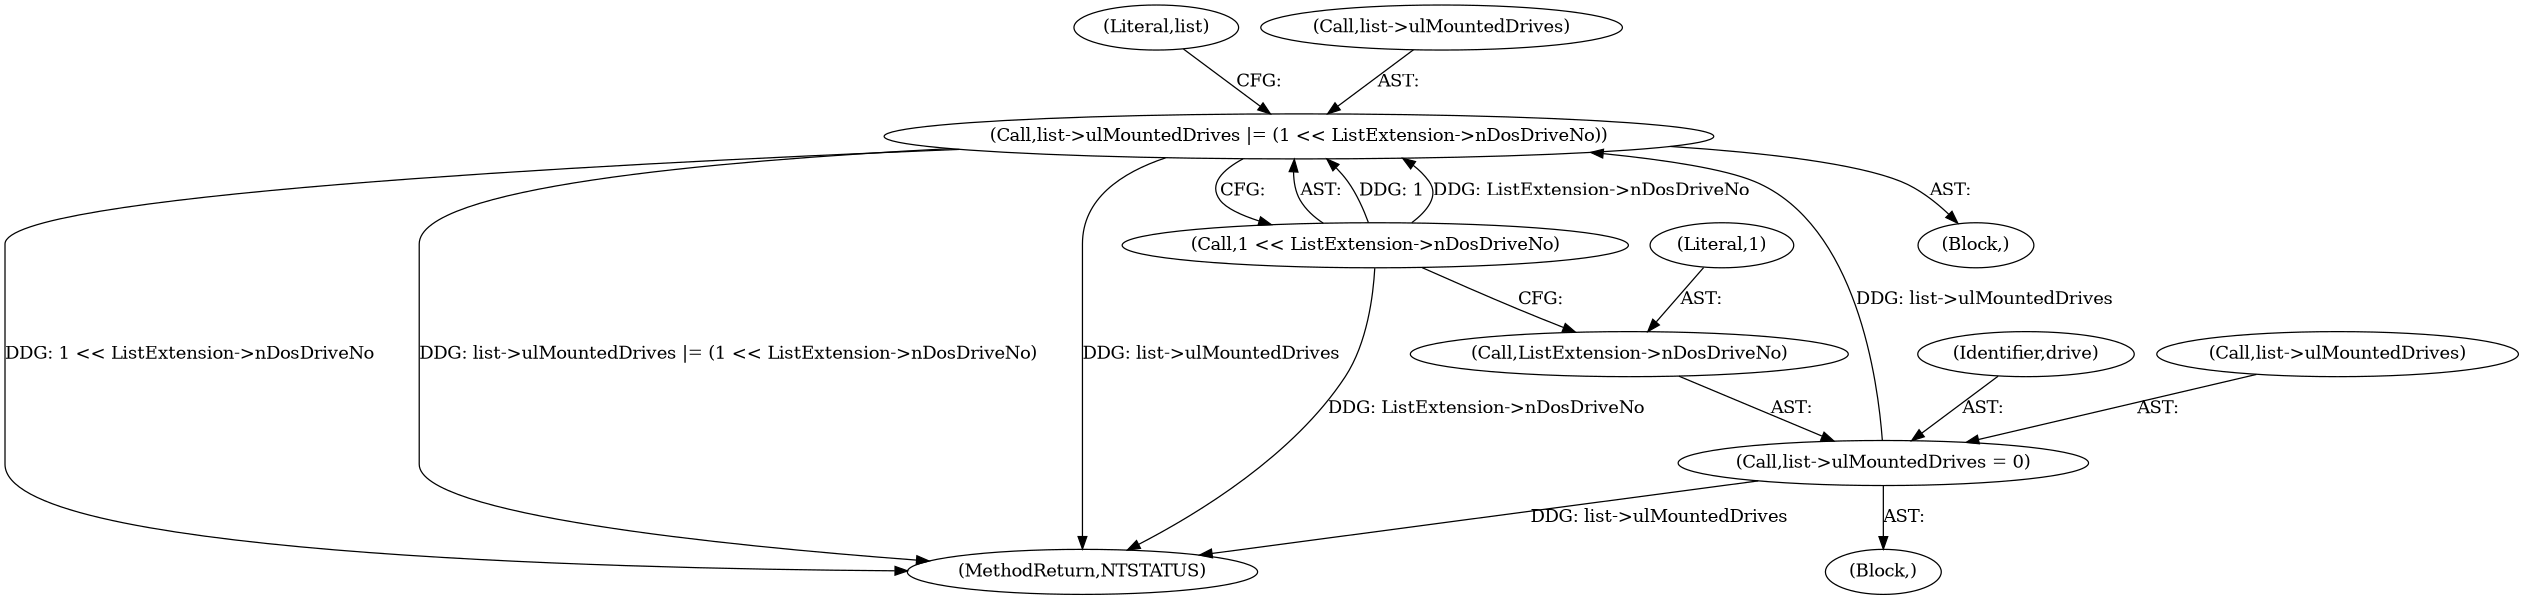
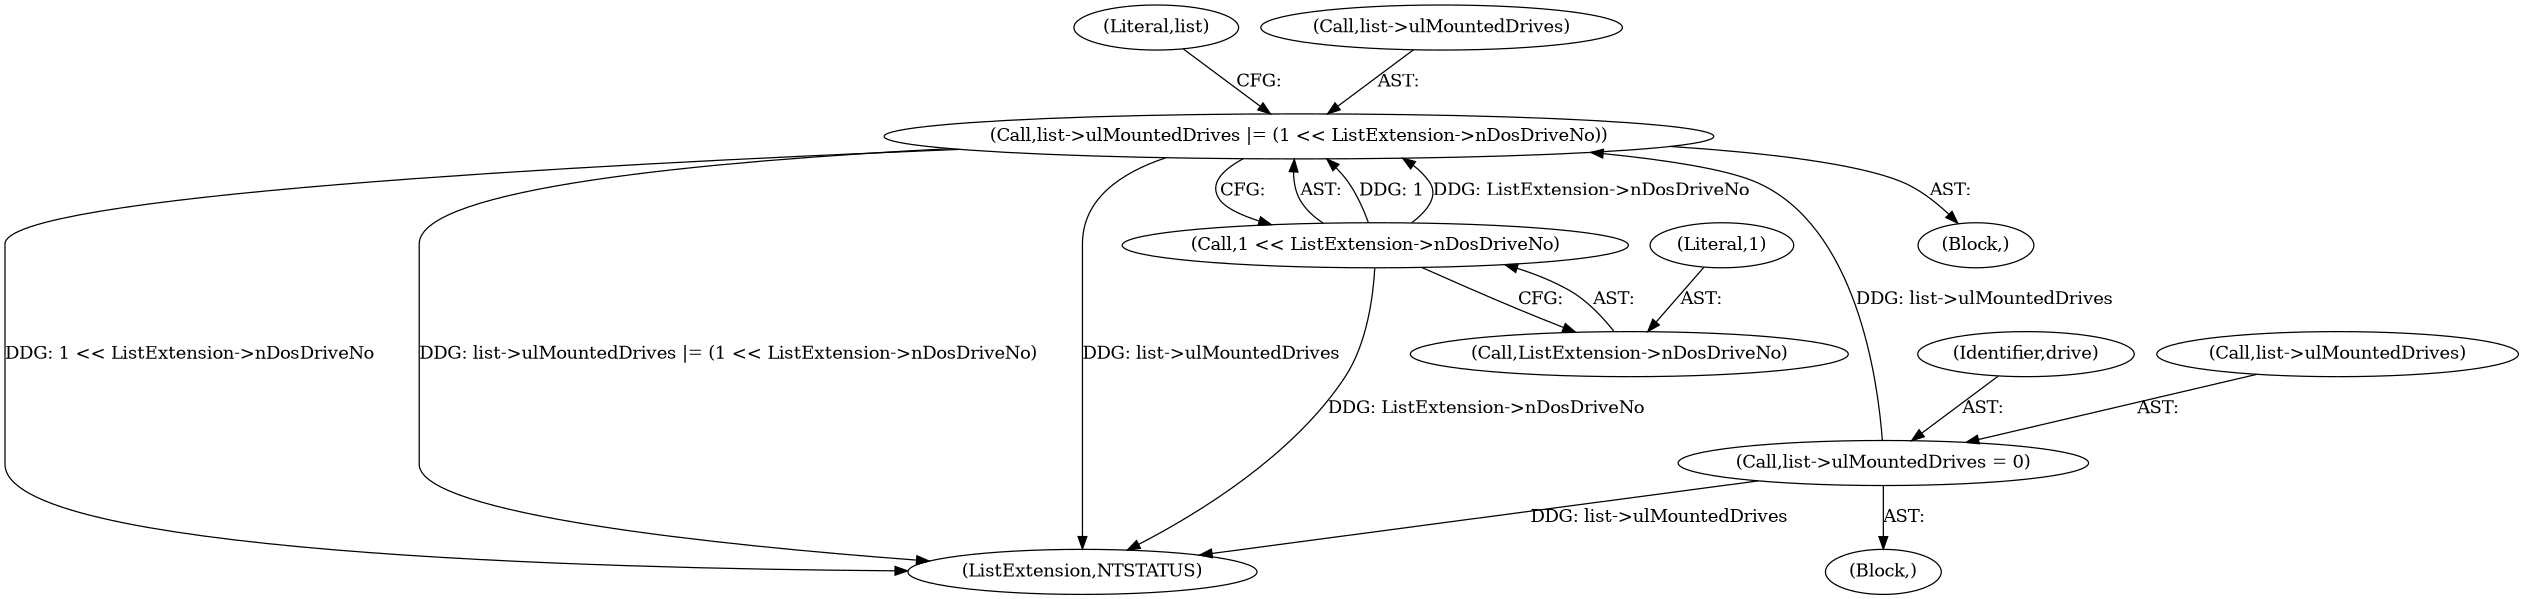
(1750, 406) -> (1571, 291)
(1082, 572) -> (1082, 572)
